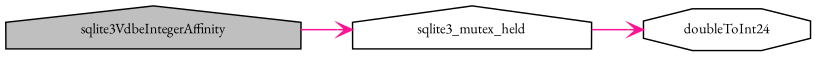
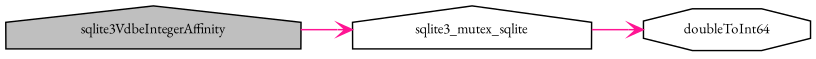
(472, 30) -> (472, 30)
(727, 30) -> (727, 30)
